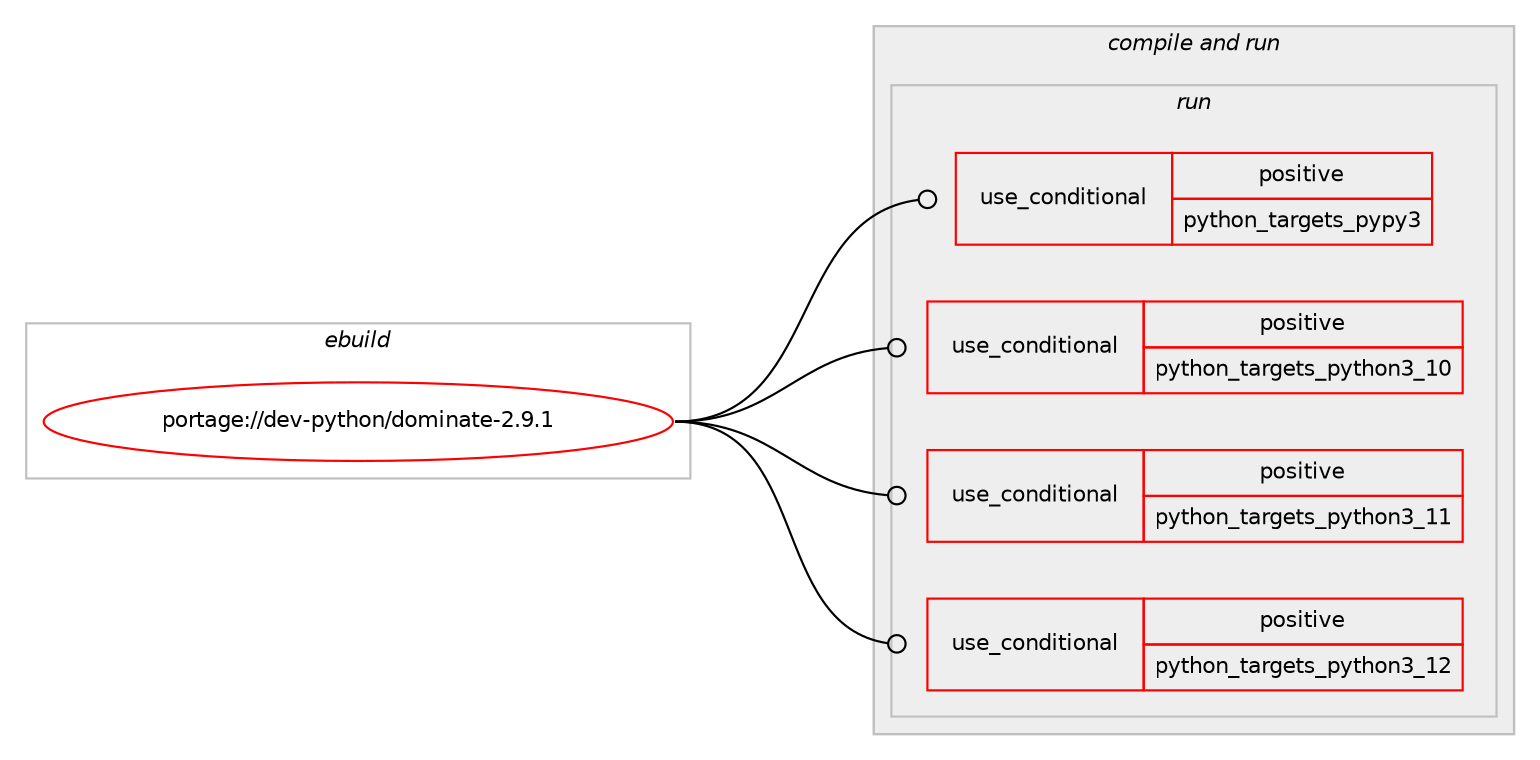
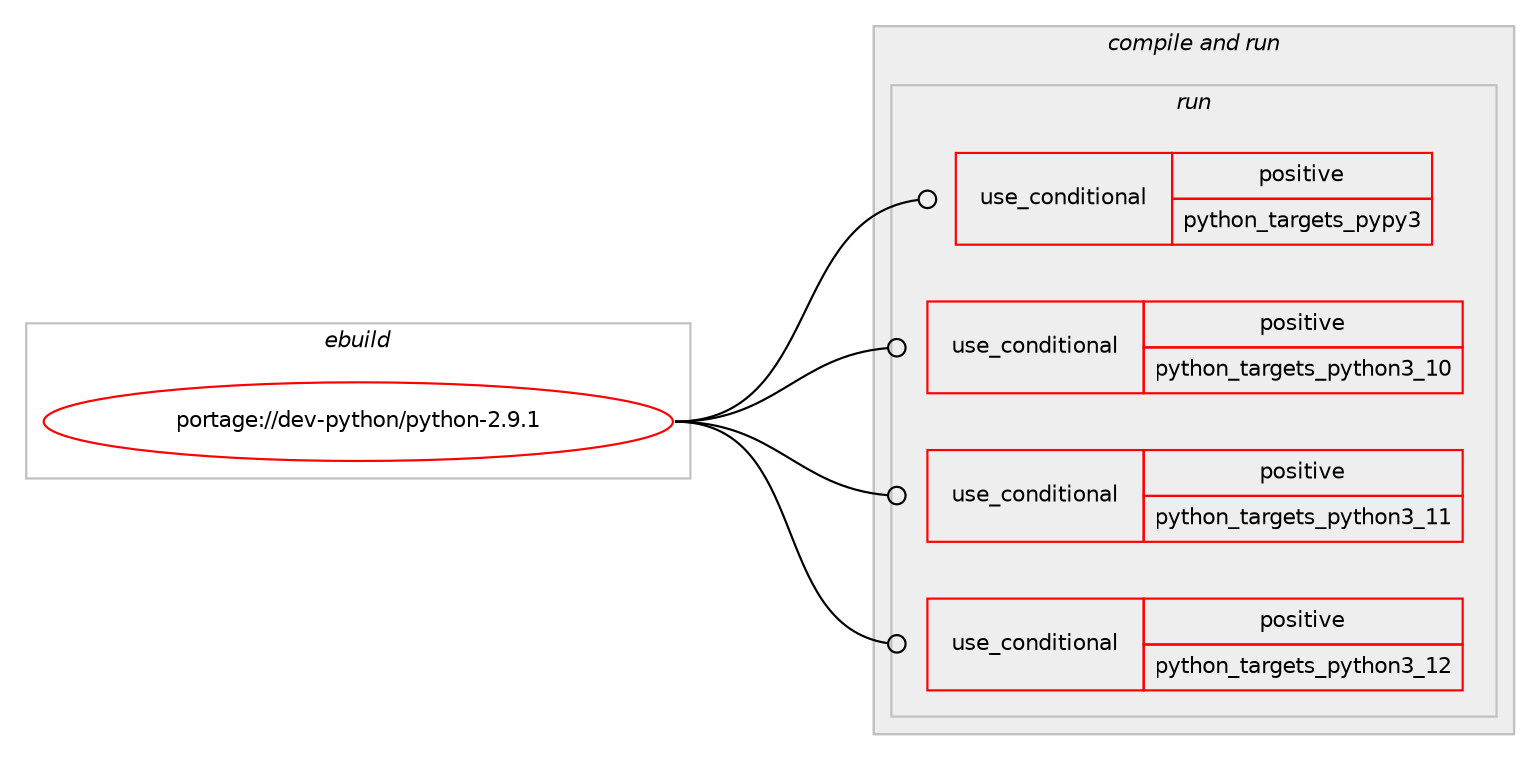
(358, 422) -> (358, 422)
